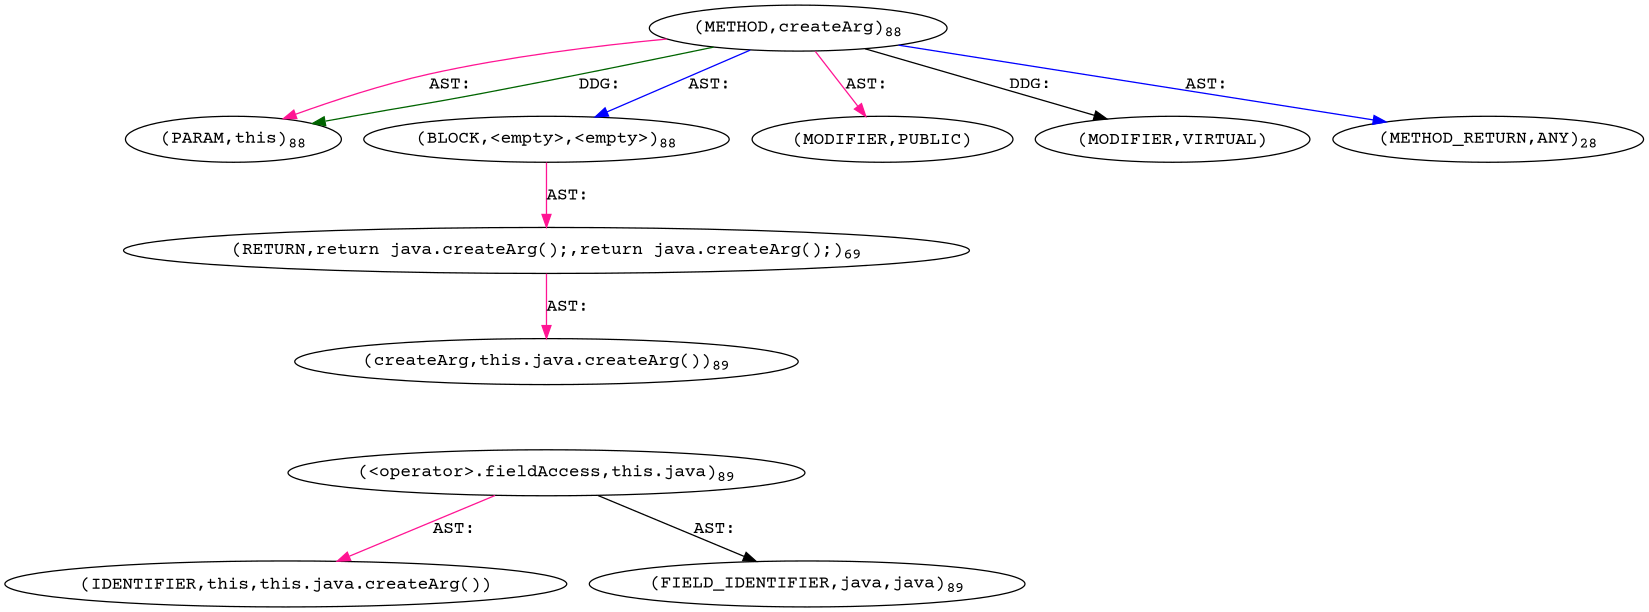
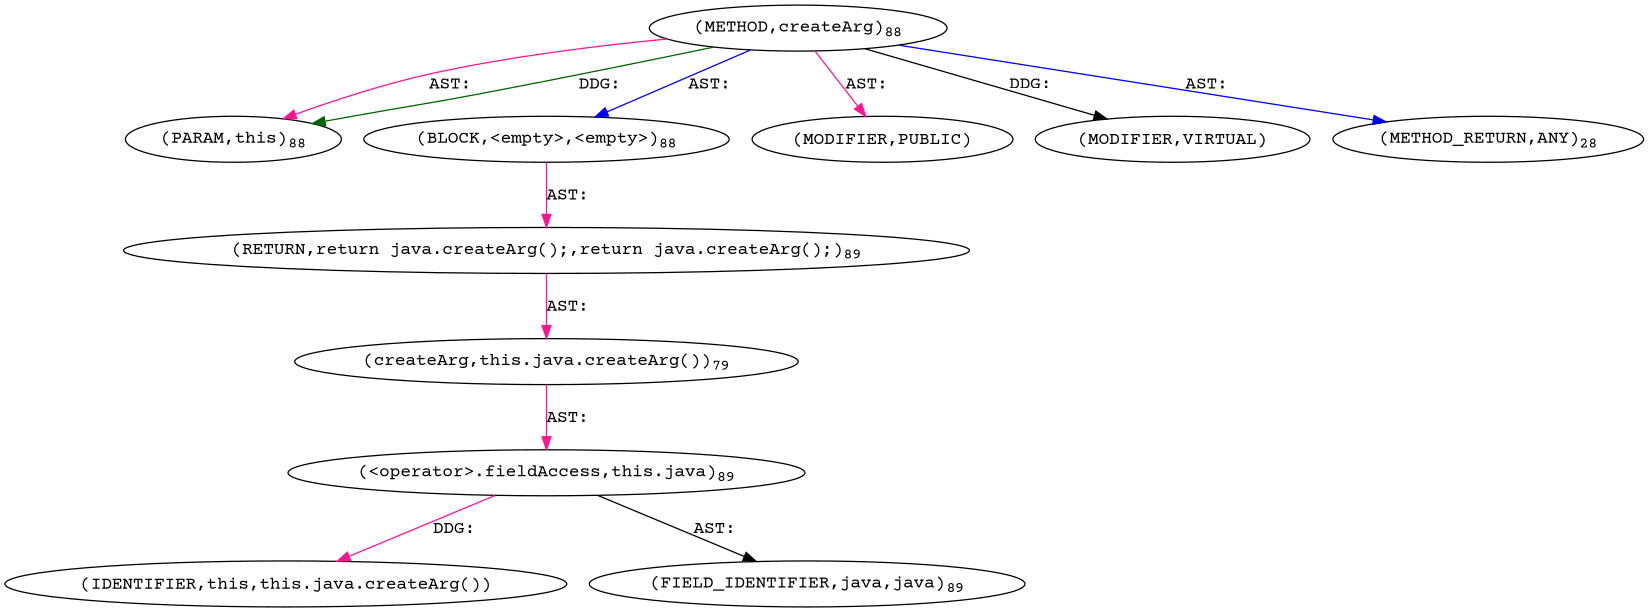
(853, 249) -> (853, 249)
(721, 360) -> (721, 360)
none -> (546, 411)
(460, 528) -> (460, 528)
